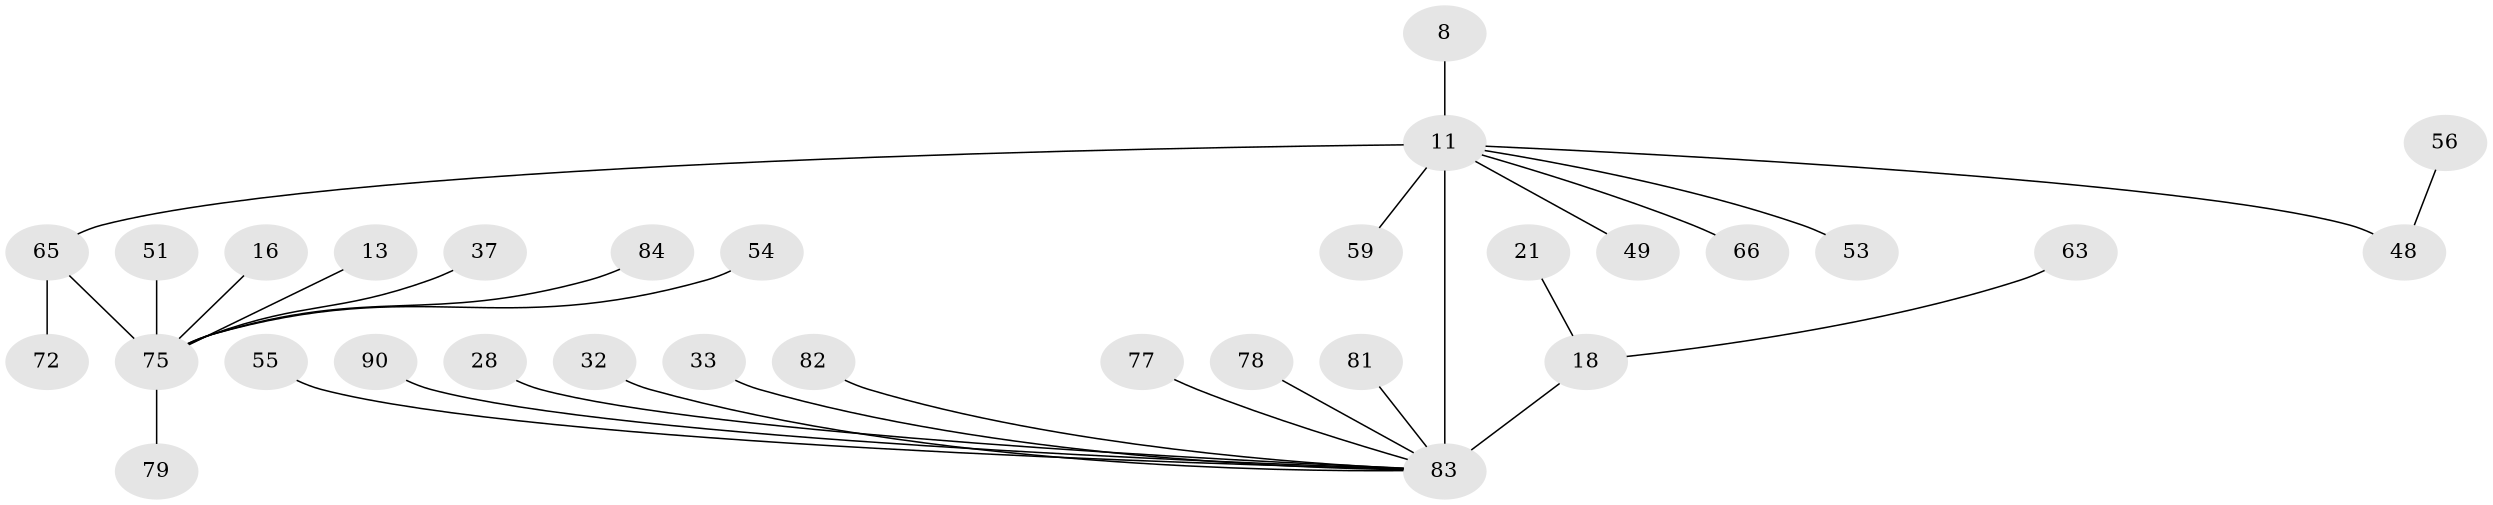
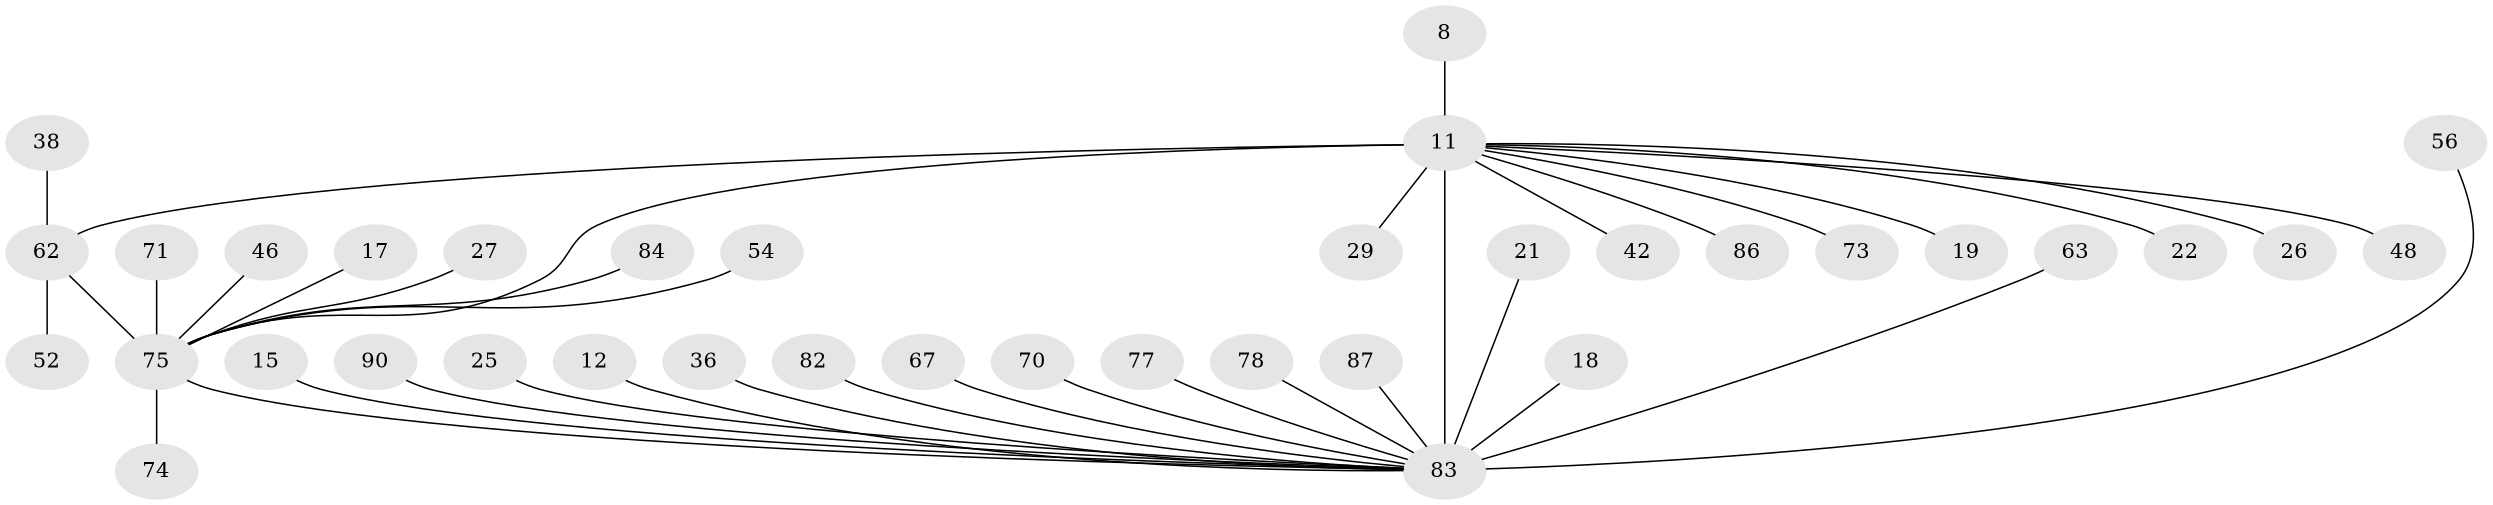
none -> (47, 143)
none -> (778, 183)
(2425, 197) -> (2044, 421)
(47, 252) -> (47, 252)
(157, 252) -> (157, 252)
(266, 252) -> (266, 252)
(376, 252) -> (376, 252)
(485, 252) -> (485, 252)
(1361, 252) -> (1361, 252)
(1638, 252) -> (1638, 252)
(1747, 252) -> (1747, 252)
(1857, 252) -> (1857, 252)
none -> (1966, 252)
none -> (2185, 252)
none -> (2295, 252)
(1557, 307) -> (1487, 362)
(1838, 325) -> (1765, 372)
(47, 362) -> (47, 362)
(266, 362) -> (266, 362)
(485, 362) -> (485, 362)
(595, 362) -> (595, 362)
(704, 362) -> (704, 362)
none -> (923, 362)
none -> (1033, 362)
(1361, 362) -> (1361, 362)
none -> (518, 431)
(157, 471) -> (157, 471)
